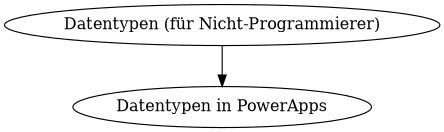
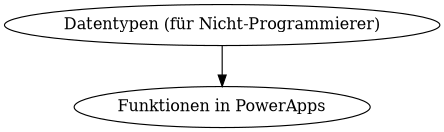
(222, 107) -> (222, 107)
